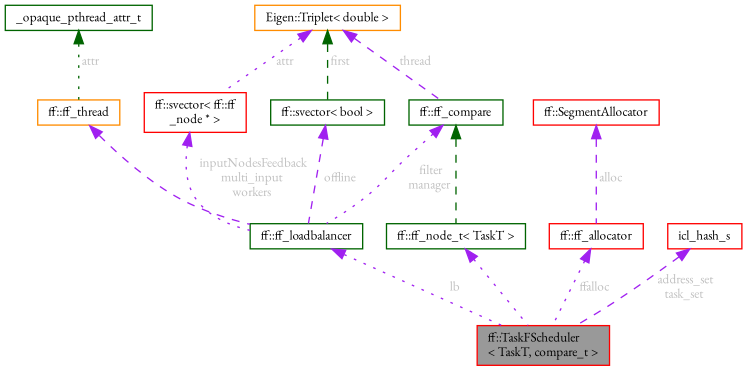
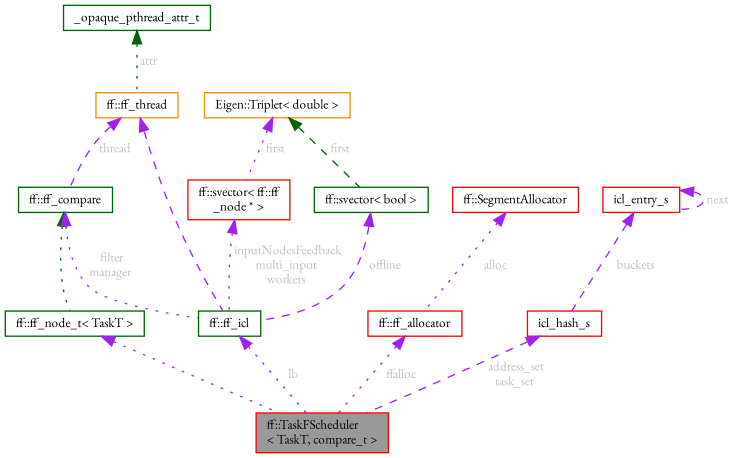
(284, 62) -> (274, 149)
(397, 69) -> (87, 154)
(456, 181) -> (61, 269)
(596, 181) -> (461, 267)
none -> (641, 200)
(306, 236) -> (230, 324)
